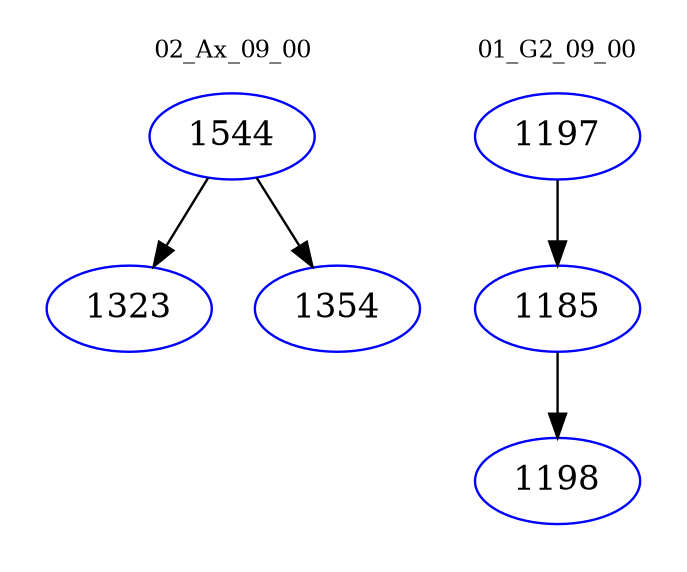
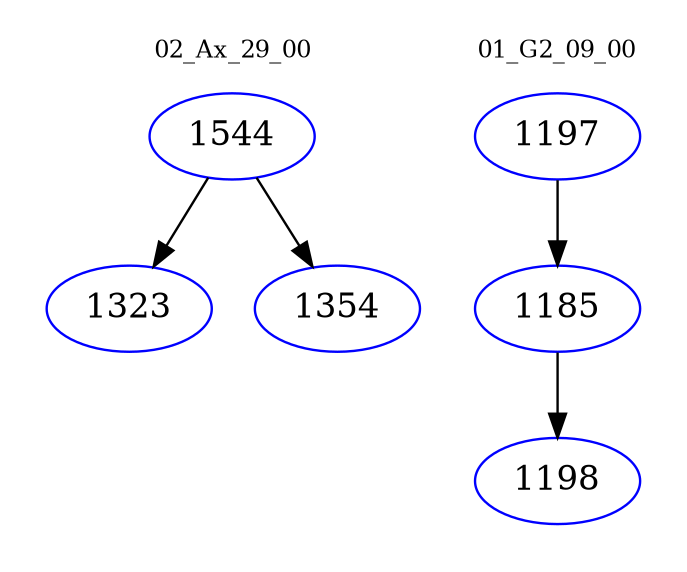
(233, 51) -> (233, 51)
